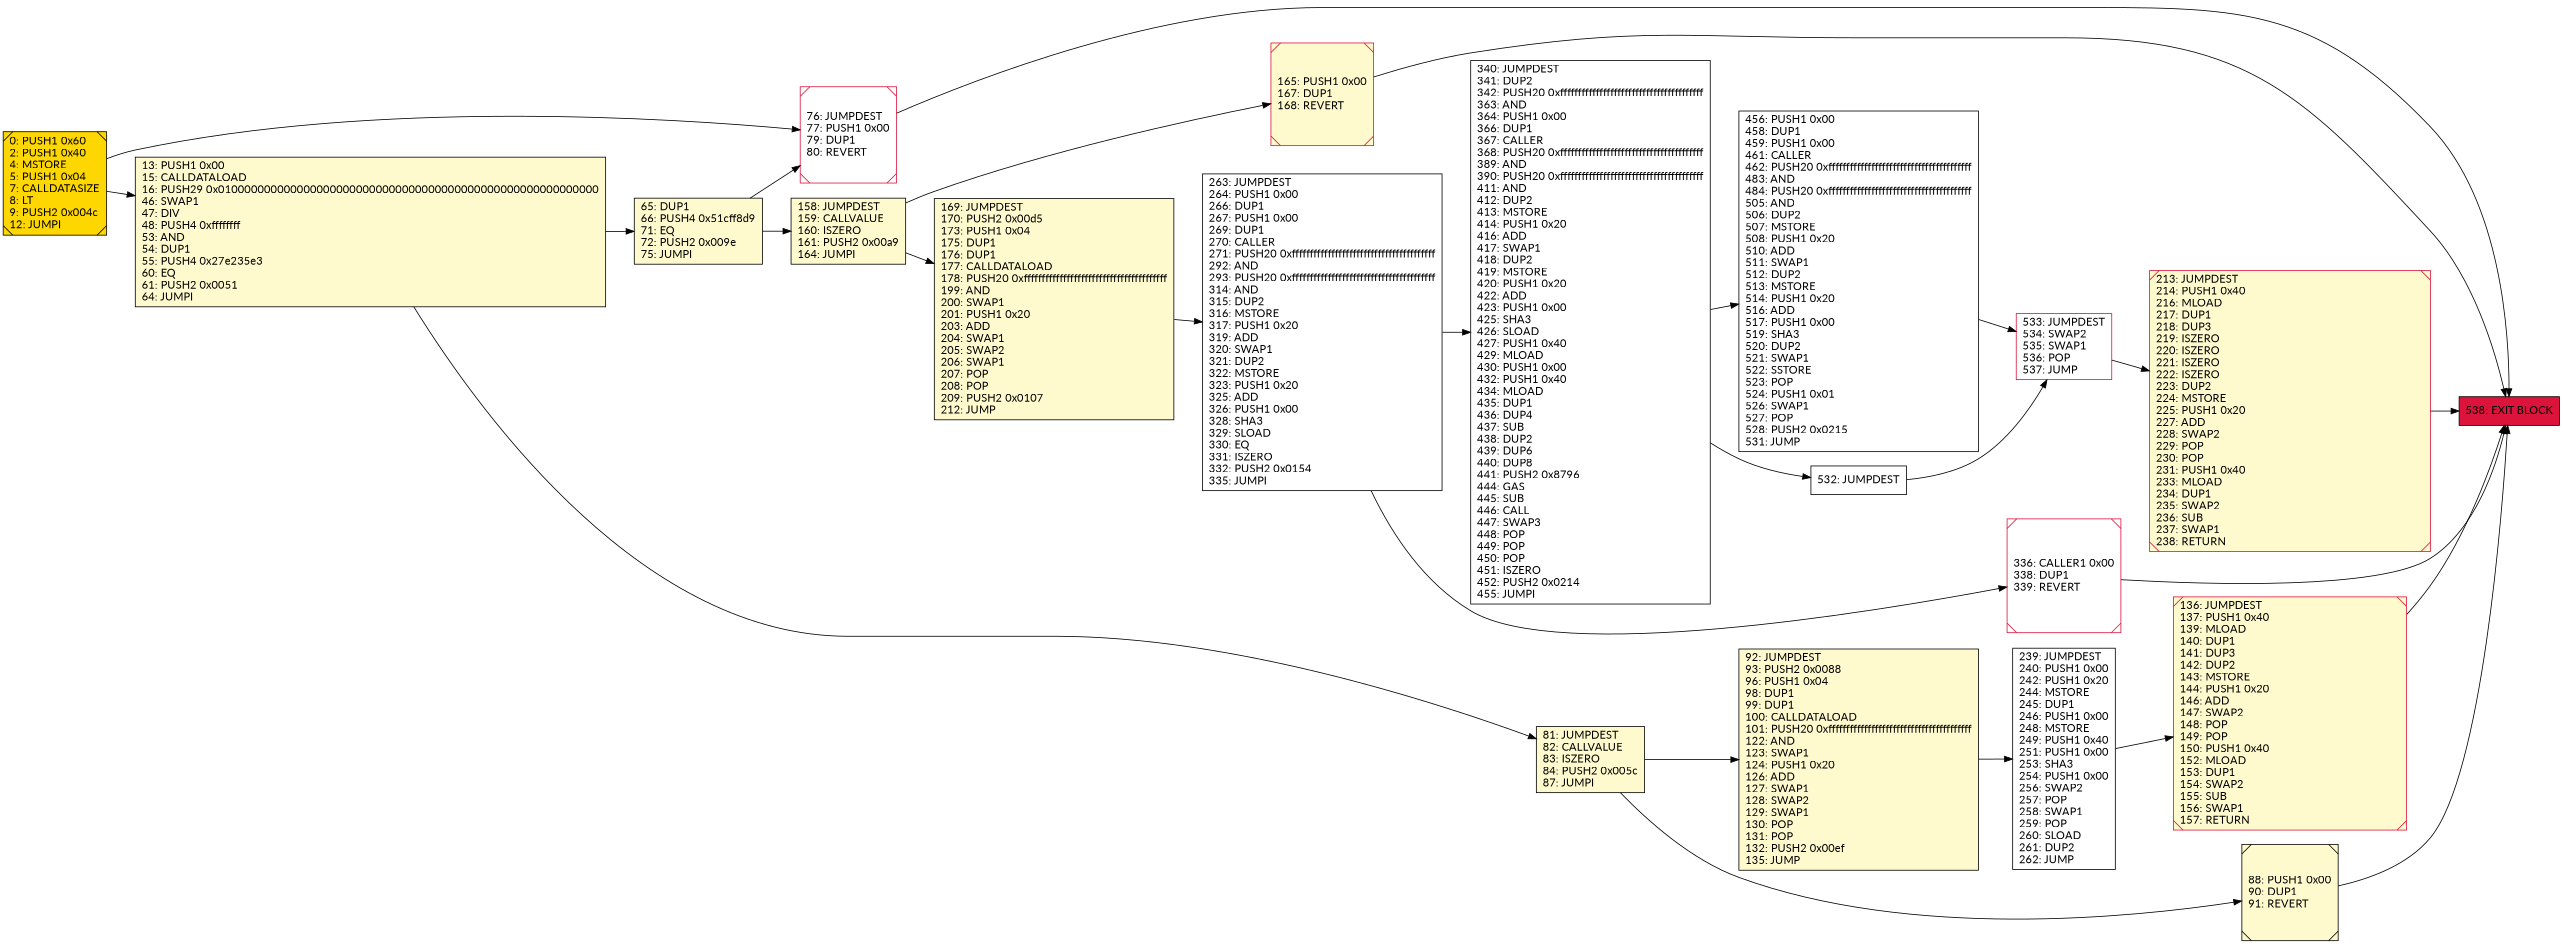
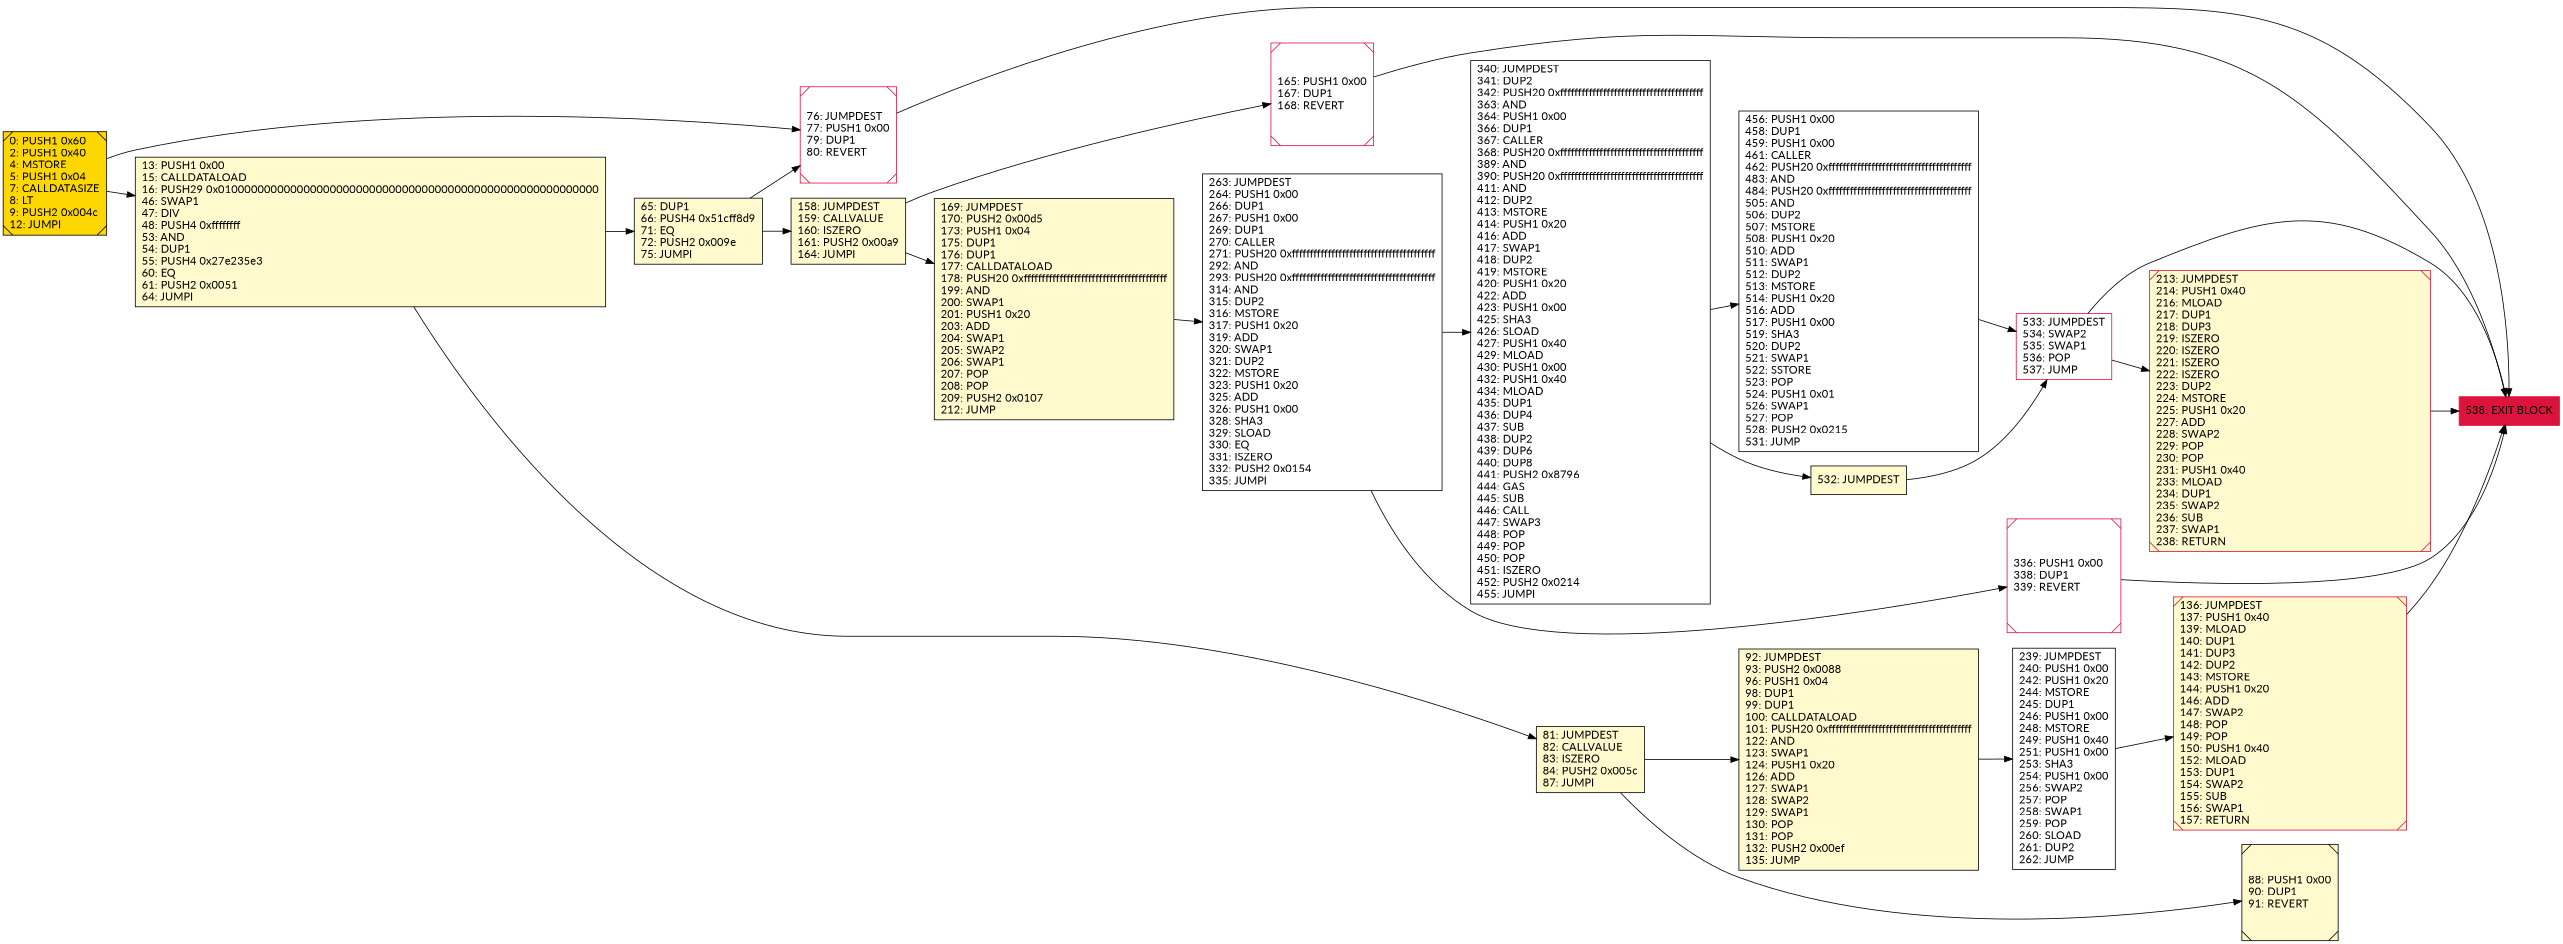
(1322, 94) -> (1322, 94)
(2509, 411) -> (2509, 411)
(1859, 480) -> (1859, 480)
(2064, 576) -> (2064, 576)
(2478, 692) -> (2325, 222)
